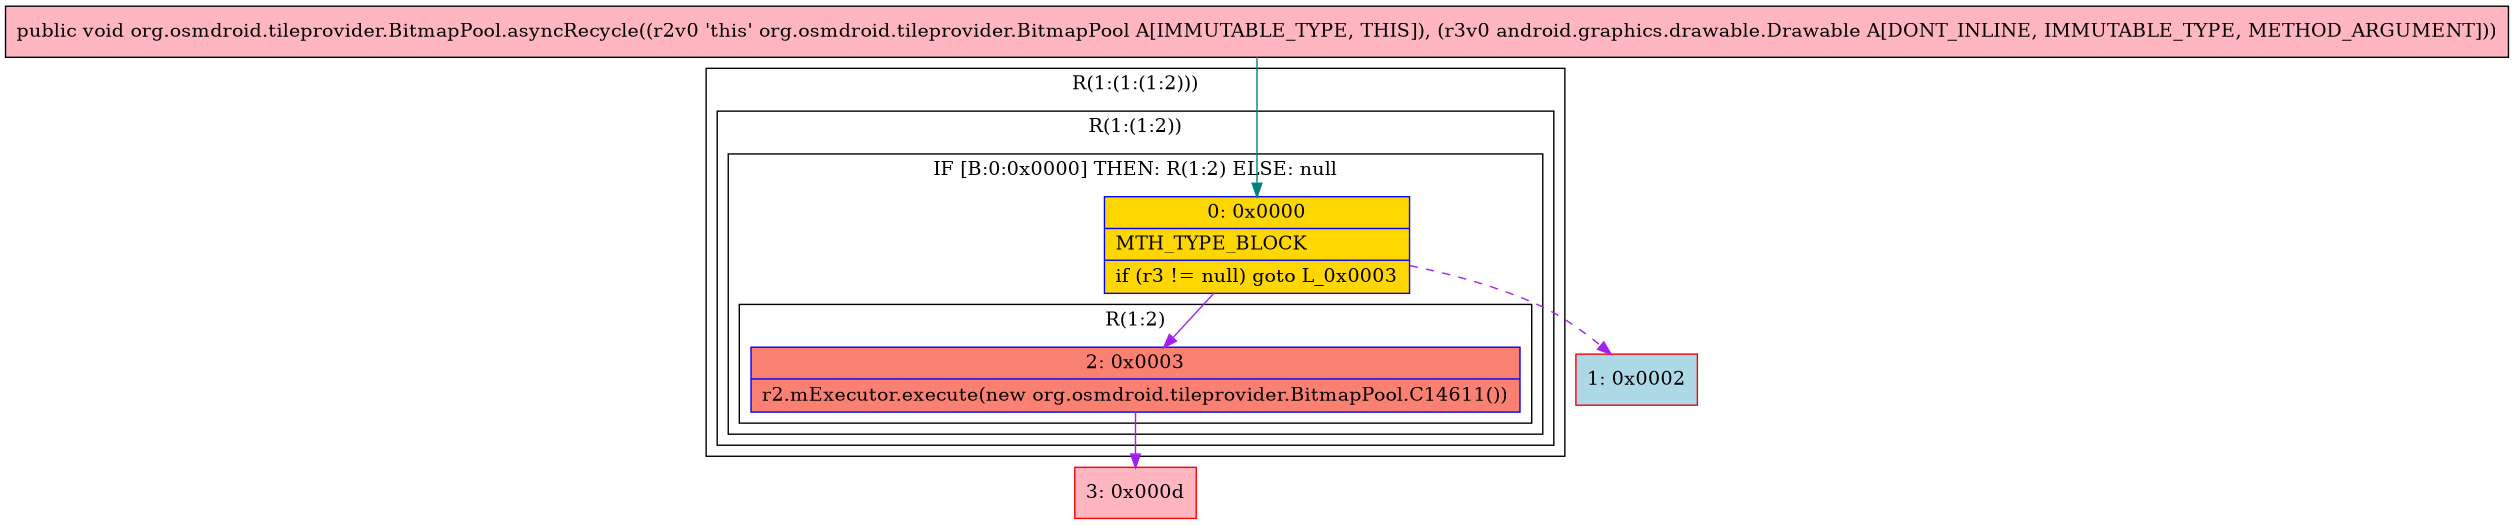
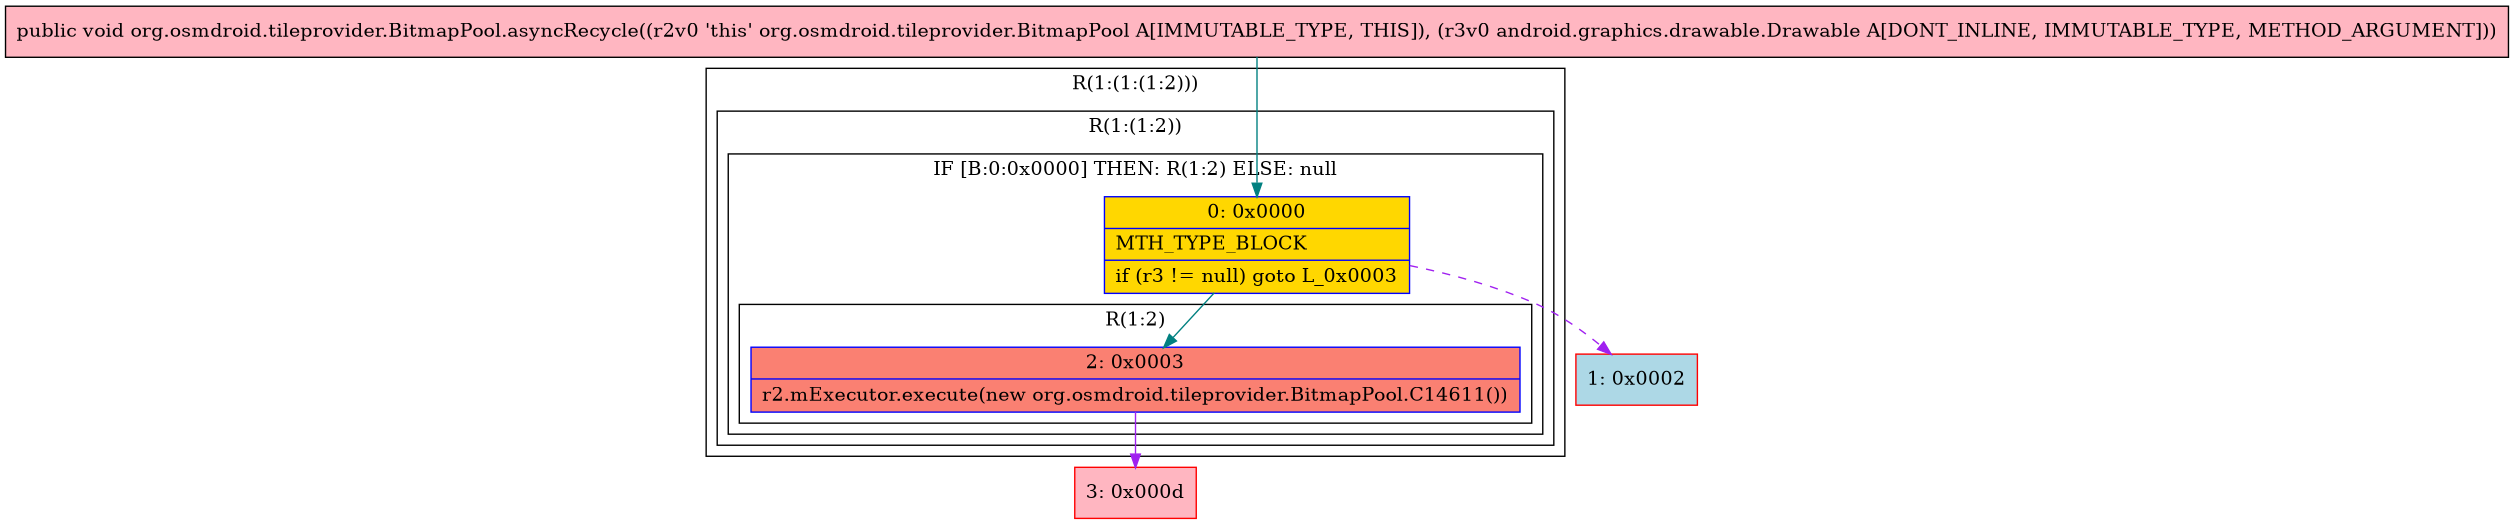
(1194, 315) -> (1194, 315)
